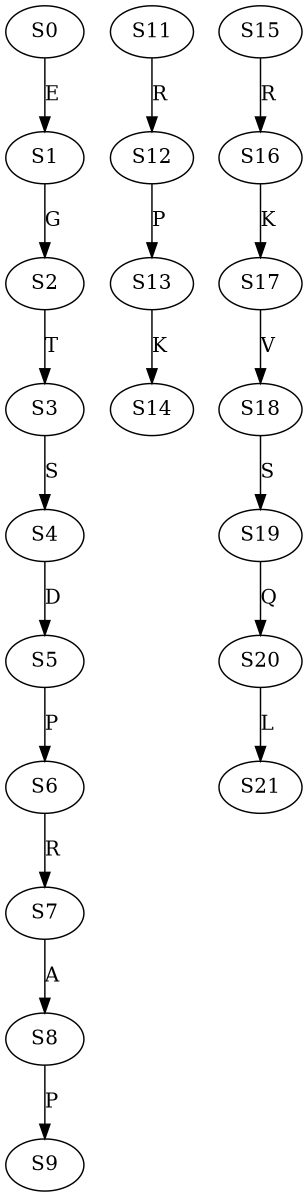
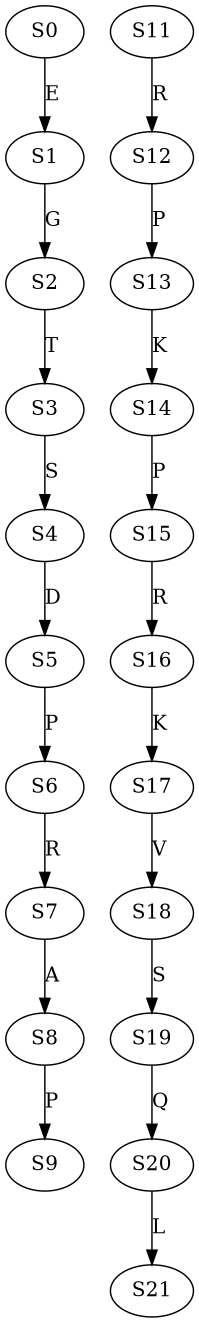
none -> (152, 465)
